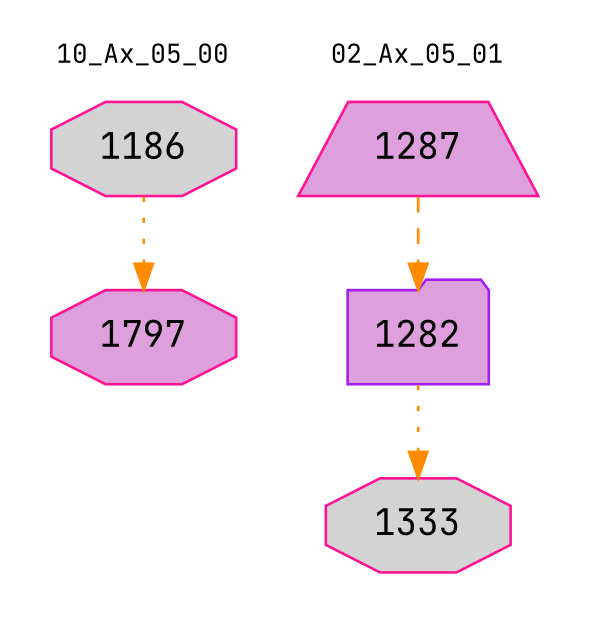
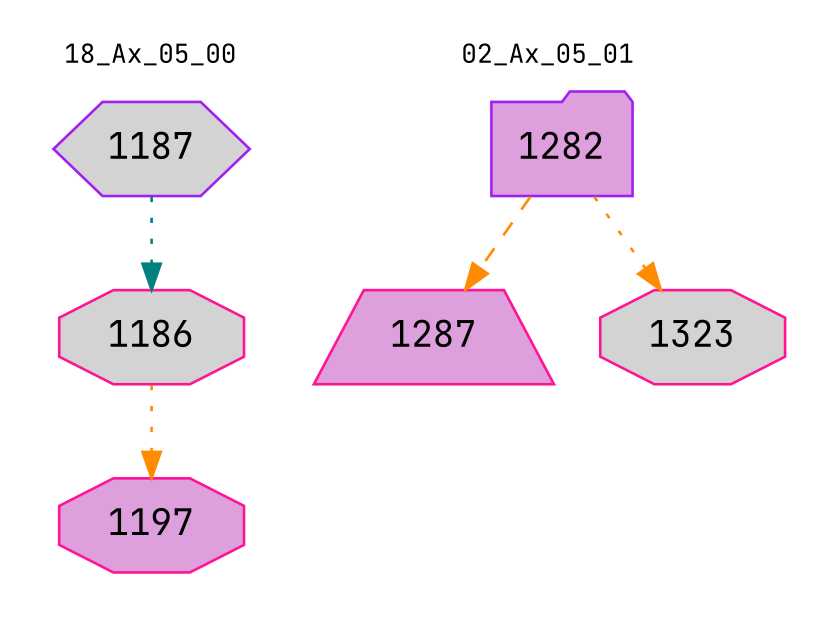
(144, 56) -> (152, 56)
none -> (152, 149)
(418, 230) -> (505, 232)
(144, 337) -> (152, 525)
(418, 525) -> (693, 337)
